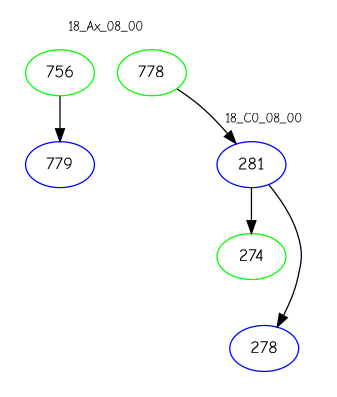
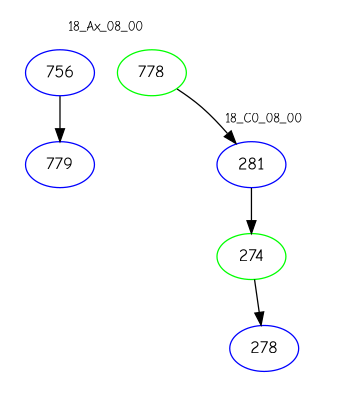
(60, 73) -> (60, 73)
(301, 247) -> (257, 296)
